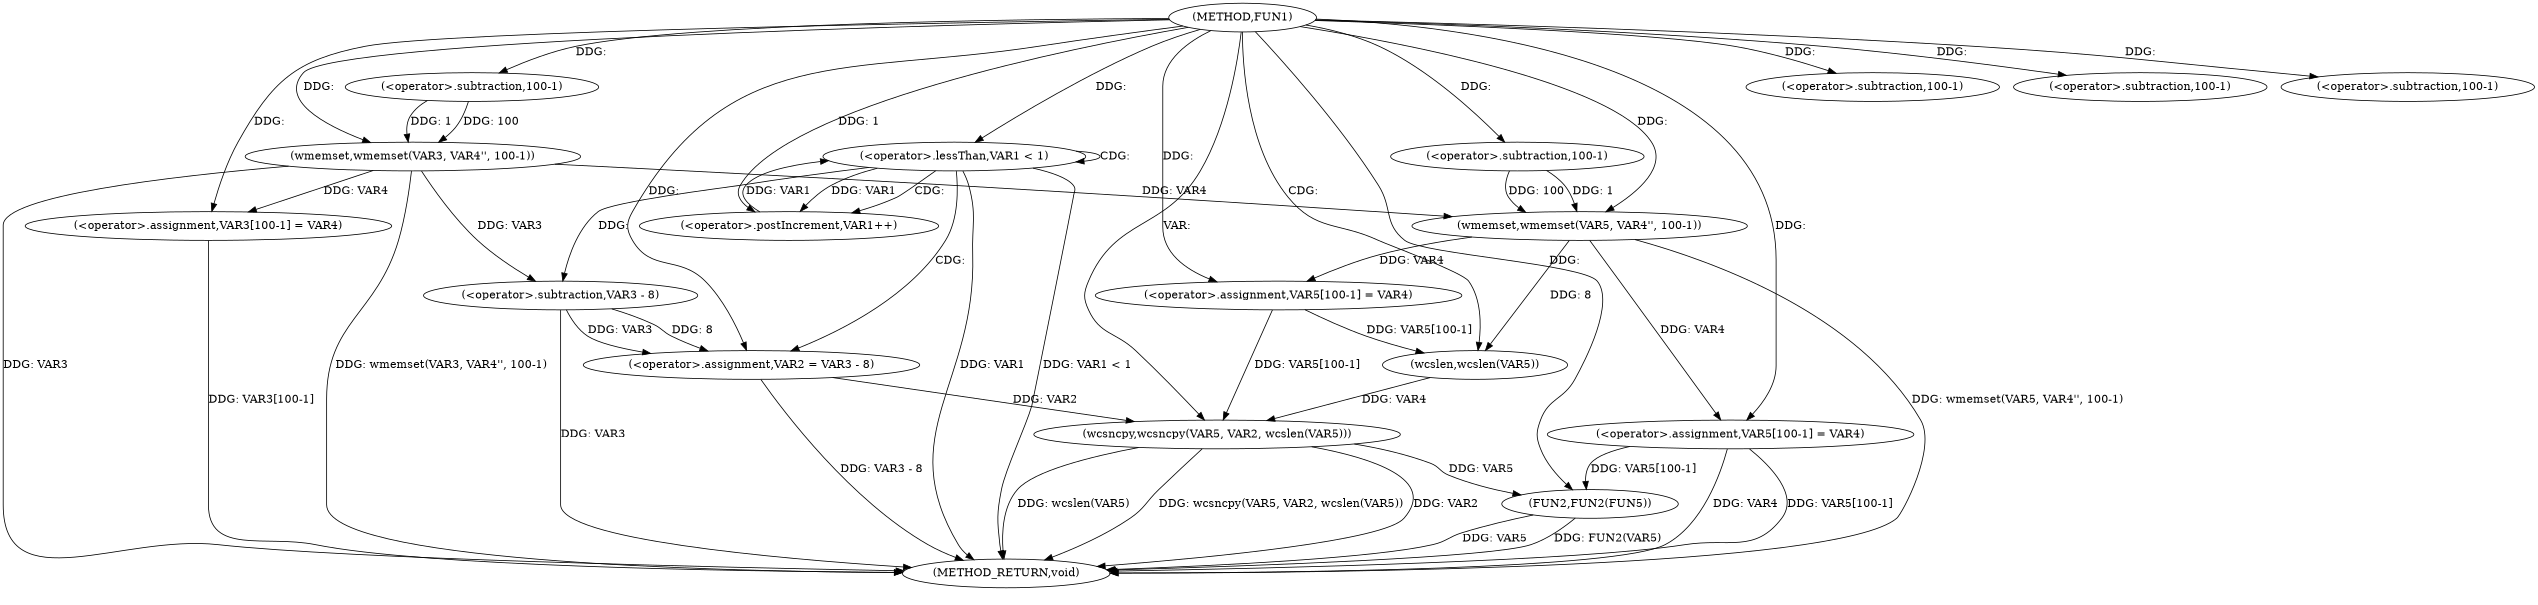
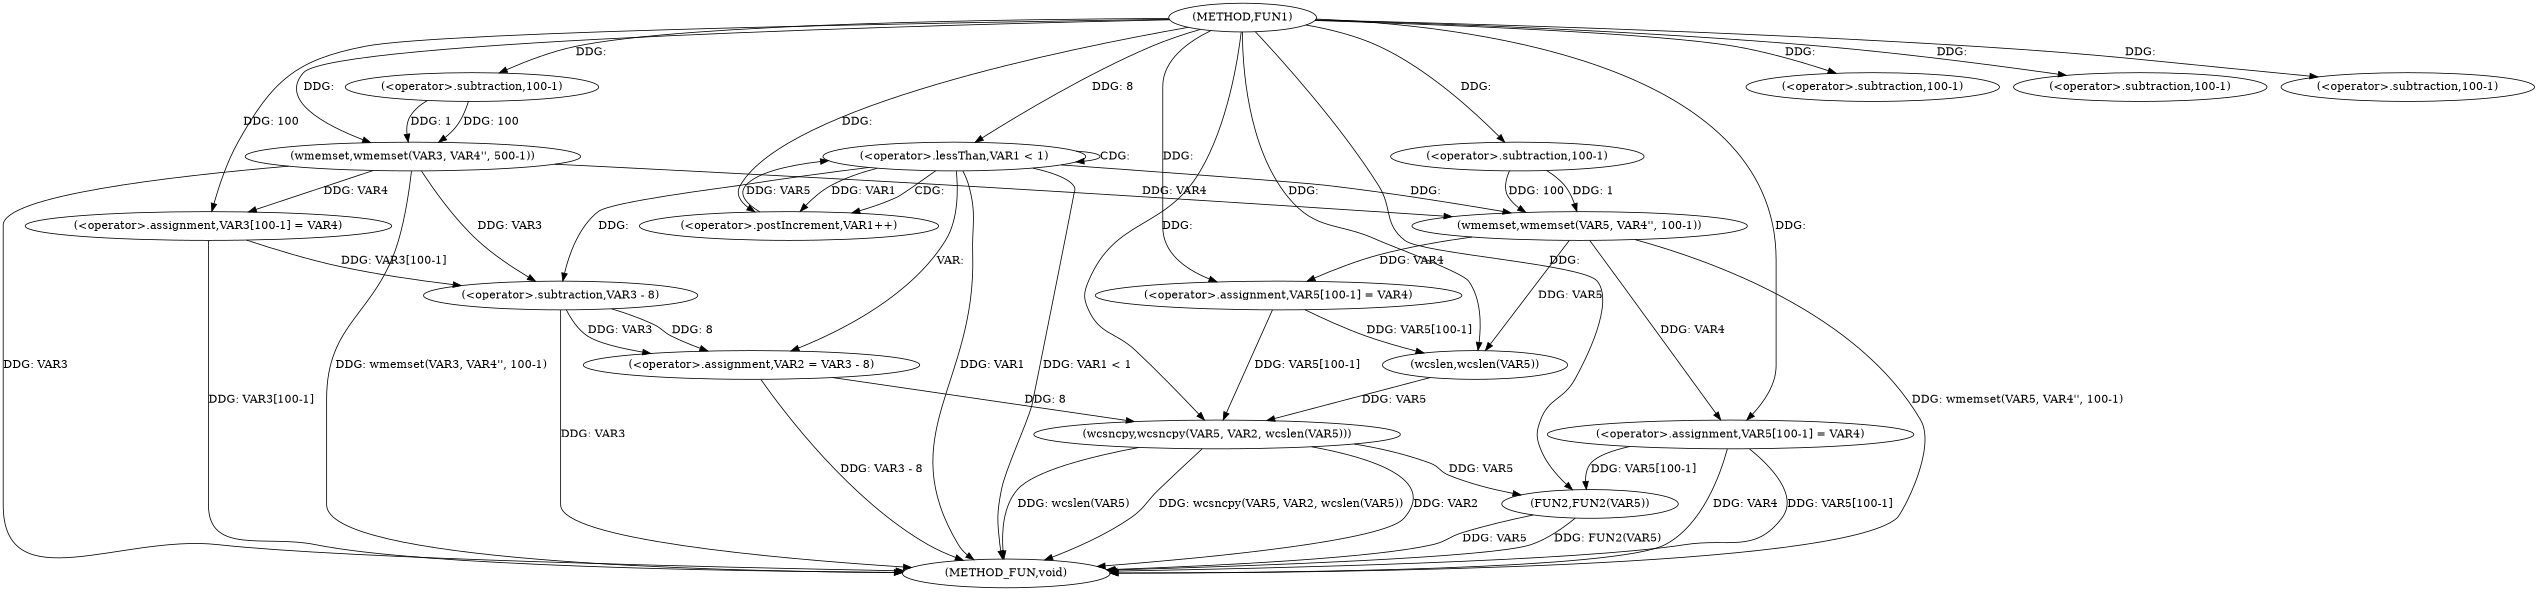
(1524, 76) -> (1294, 182)
(788, 80) -> none
(1113, 87) -> (1113, 87)
(271, 122) -> (271, 122)
(859, 122) -> (859, 122)
(413, 157) -> (413, 157)
(779, 191) -> (779, 191)
(1305, 191) -> (1305, 191)
(1179, 226) -> (1179, 226)
(952, 261) -> (952, 261)
none -> (349, 268)
(1571, 295) -> (1571, 295)
(1045, 400) -> (1045, 400)
(1394, 400) -> (1394, 400)
(1590, 504) -> (1590, 504)
(1006, 573) -> (1006, 573)
